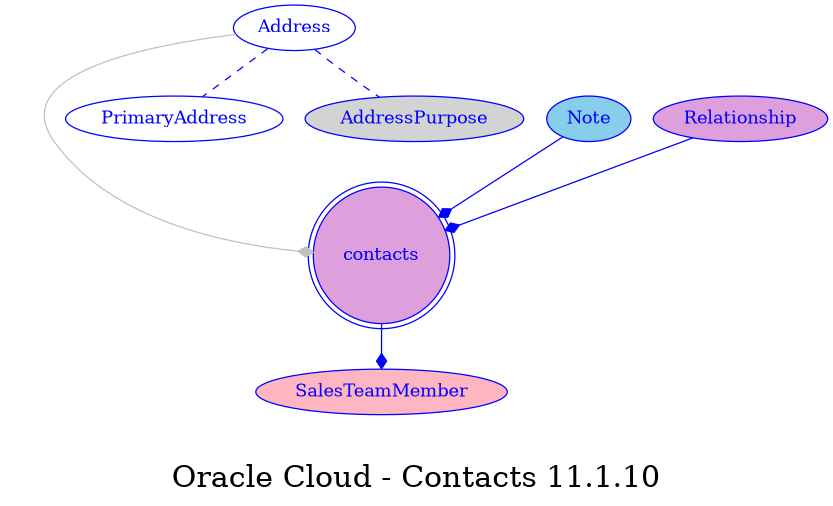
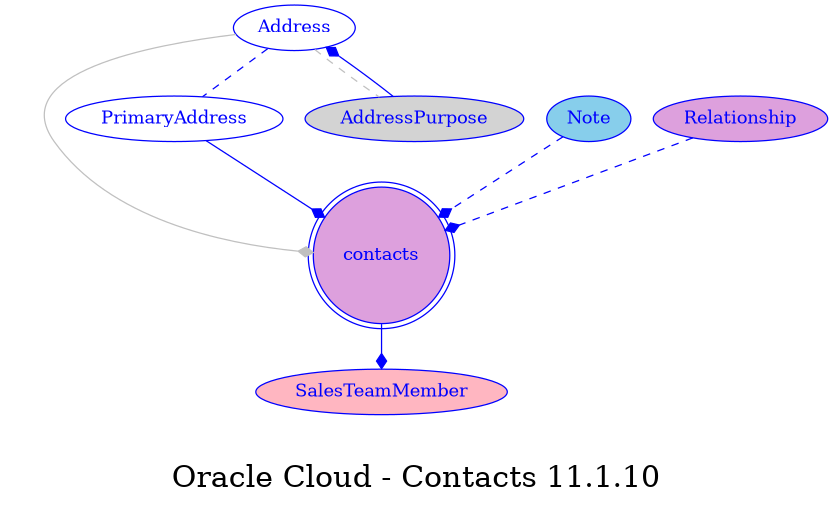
(347, 74) -> (347, 74)
none -> (367, 76)
(507, 173) -> (507, 173)
none -> (259, 175)
(576, 181) -> (576, 181)
